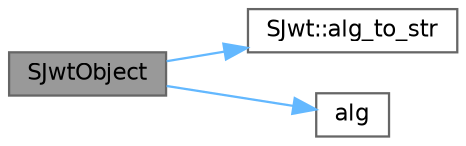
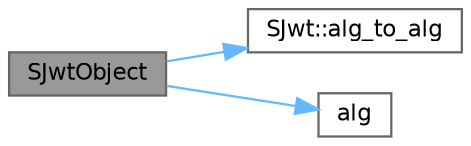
(353, 31) -> (355, 31)
